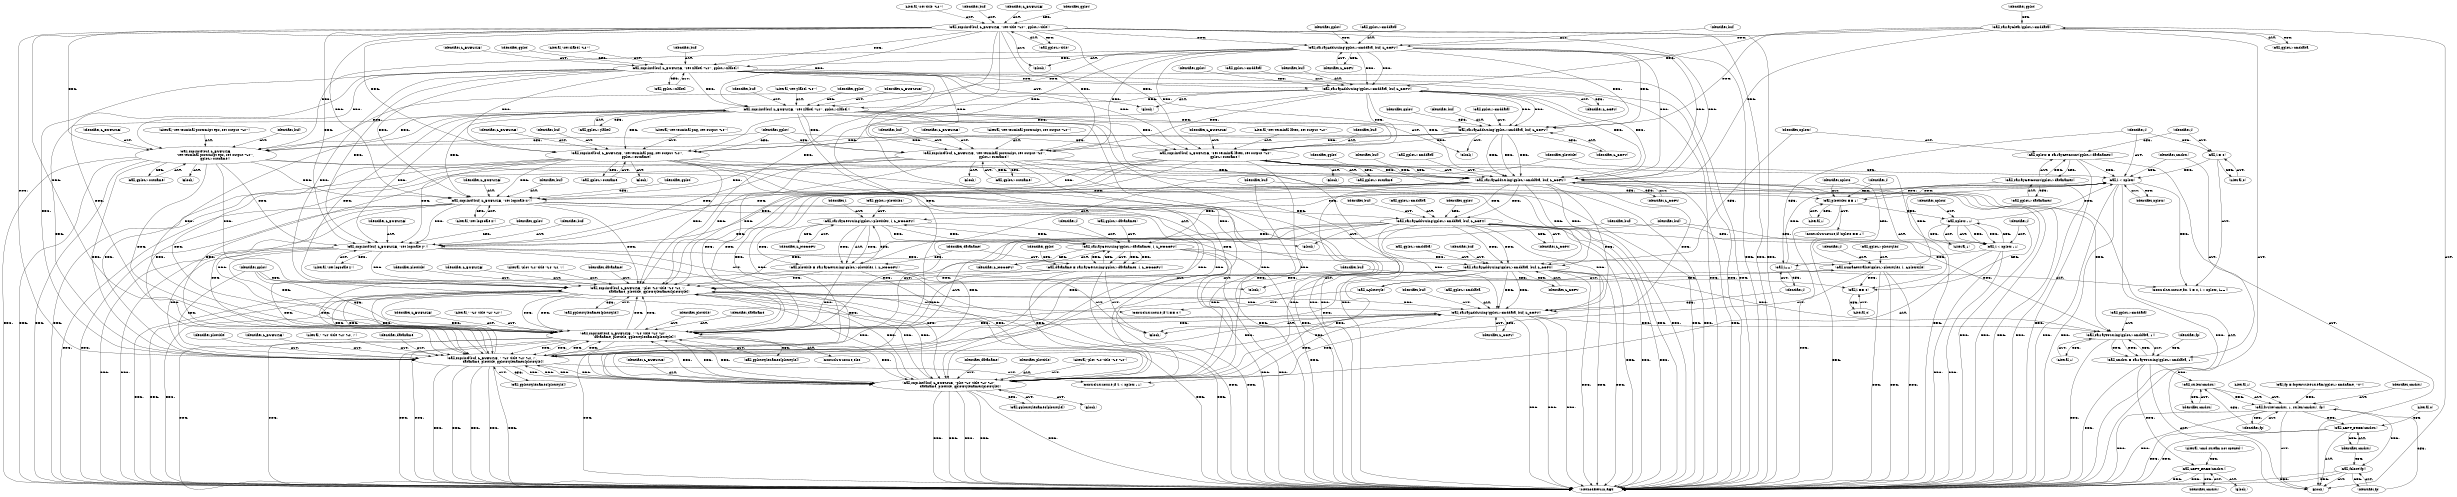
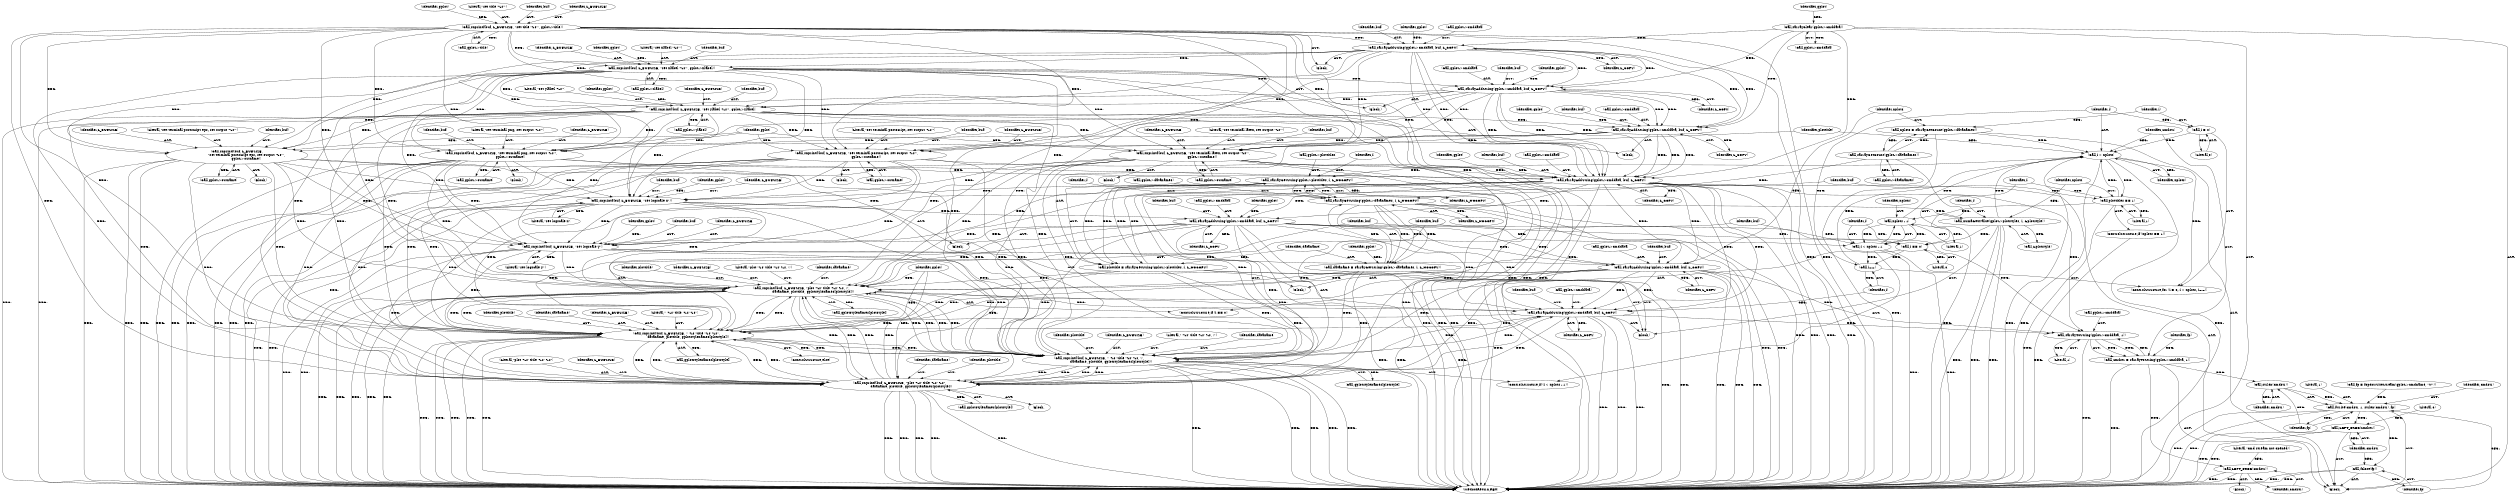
(1880, 247) -> none
none -> (1891, 257)
(1267, 301) -> (1601, 279)
